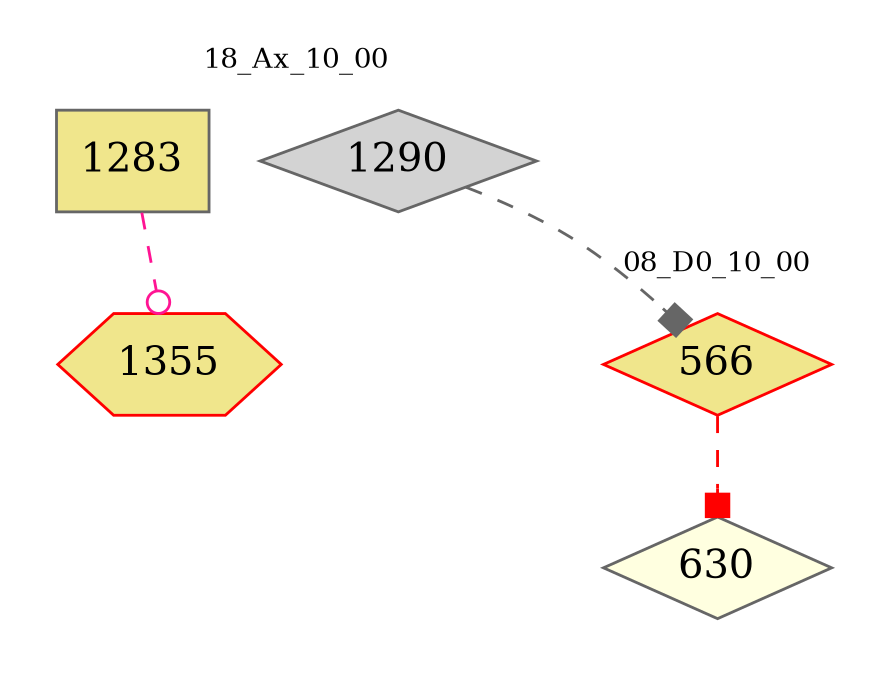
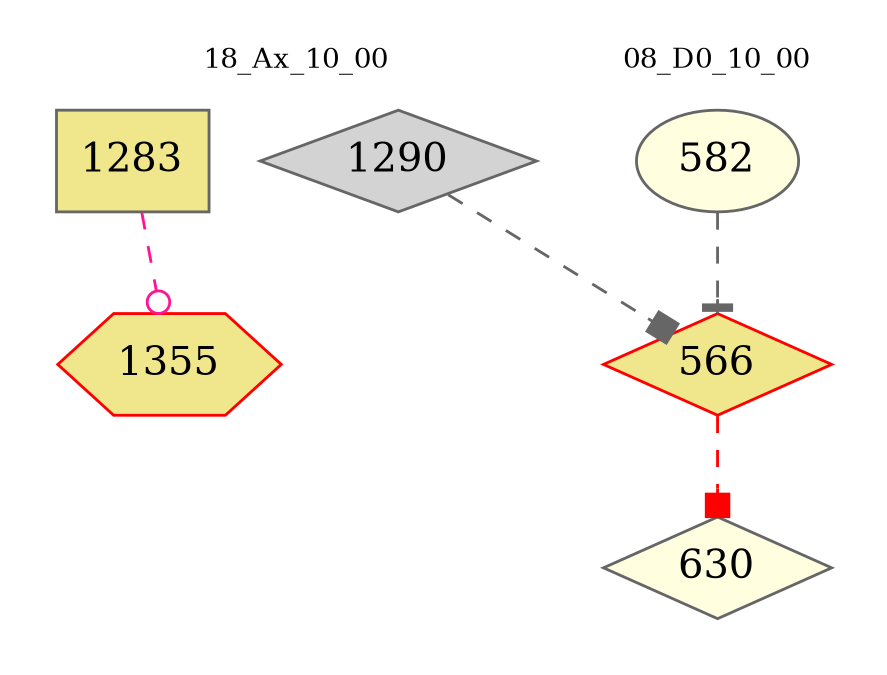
none -> (718, 161)
